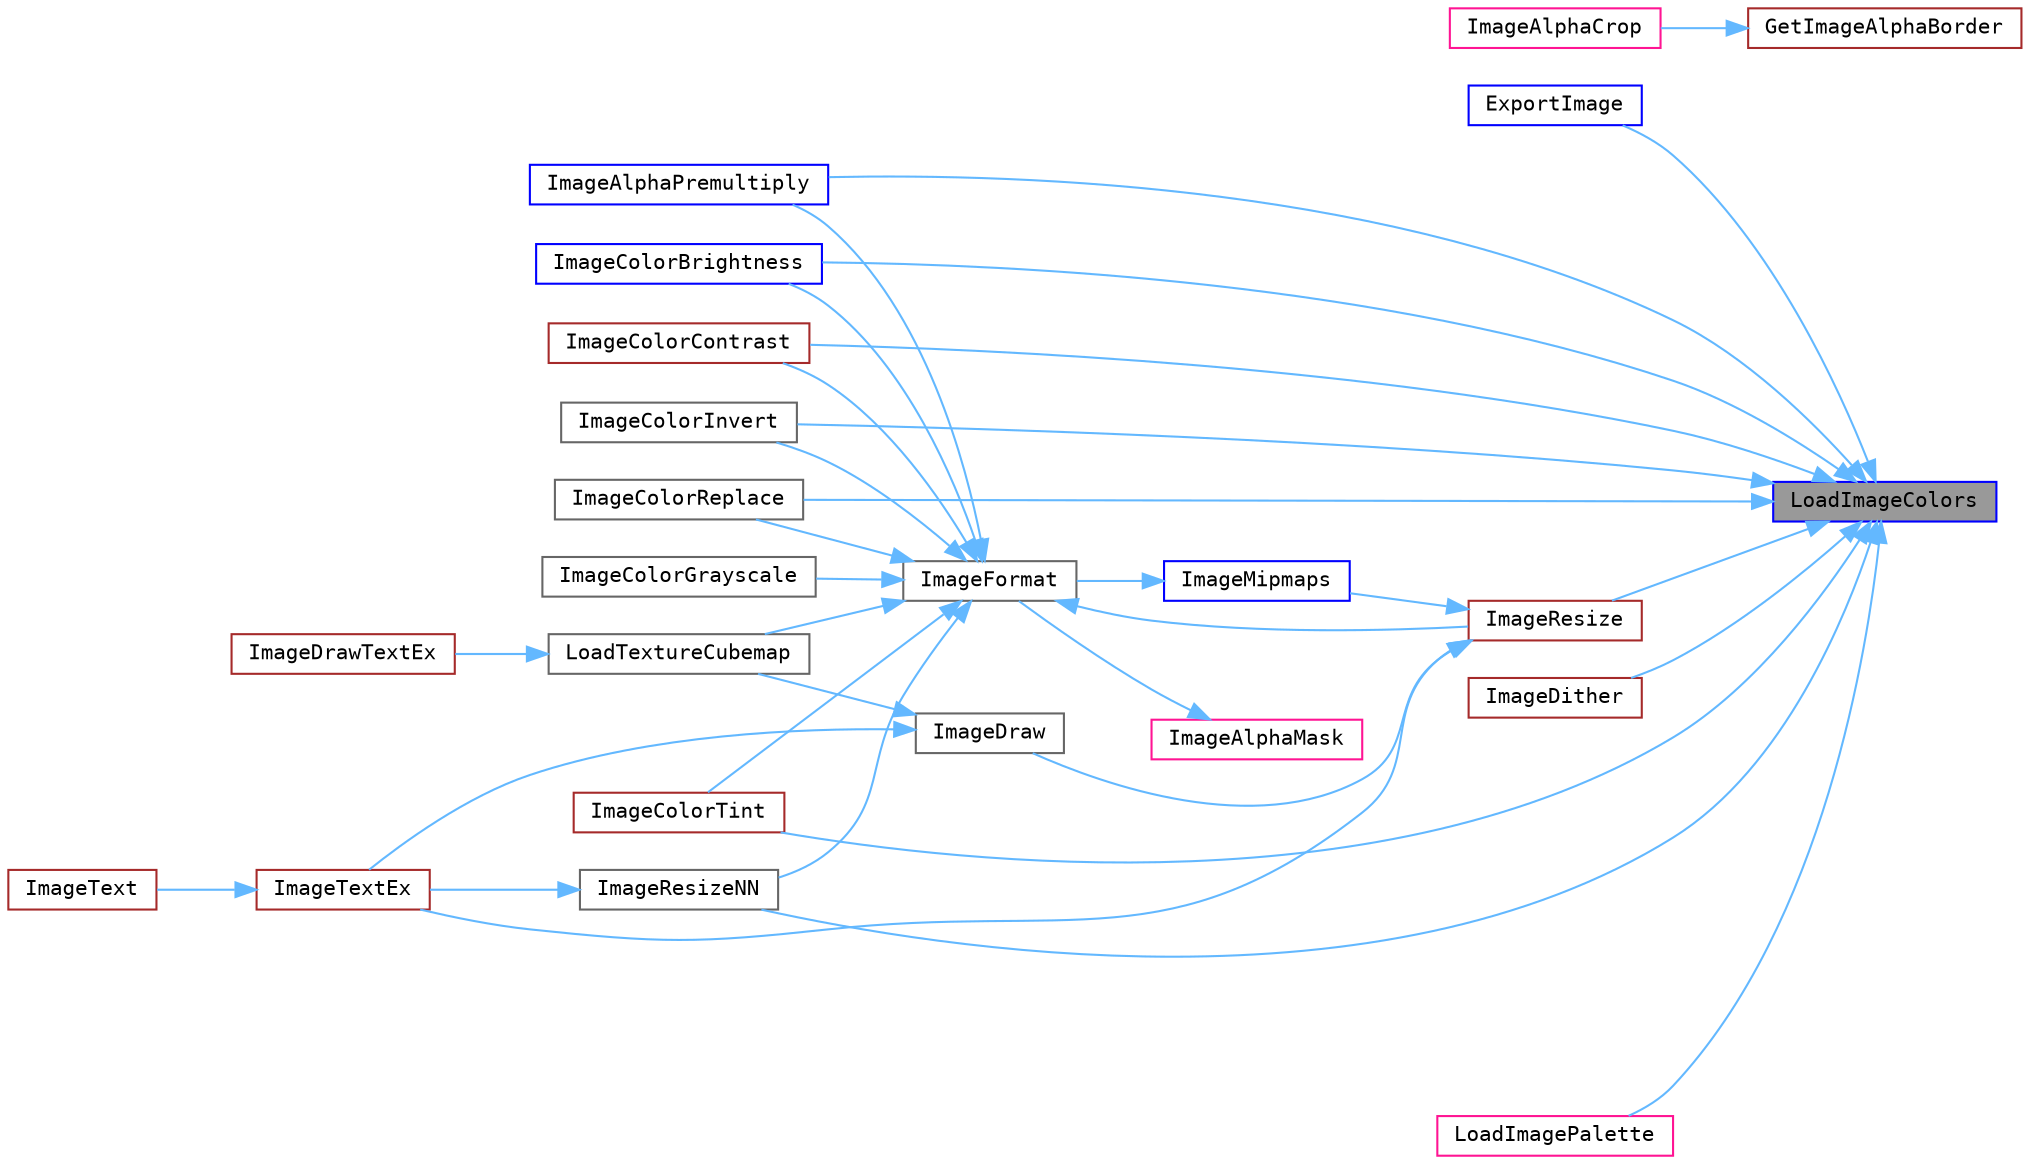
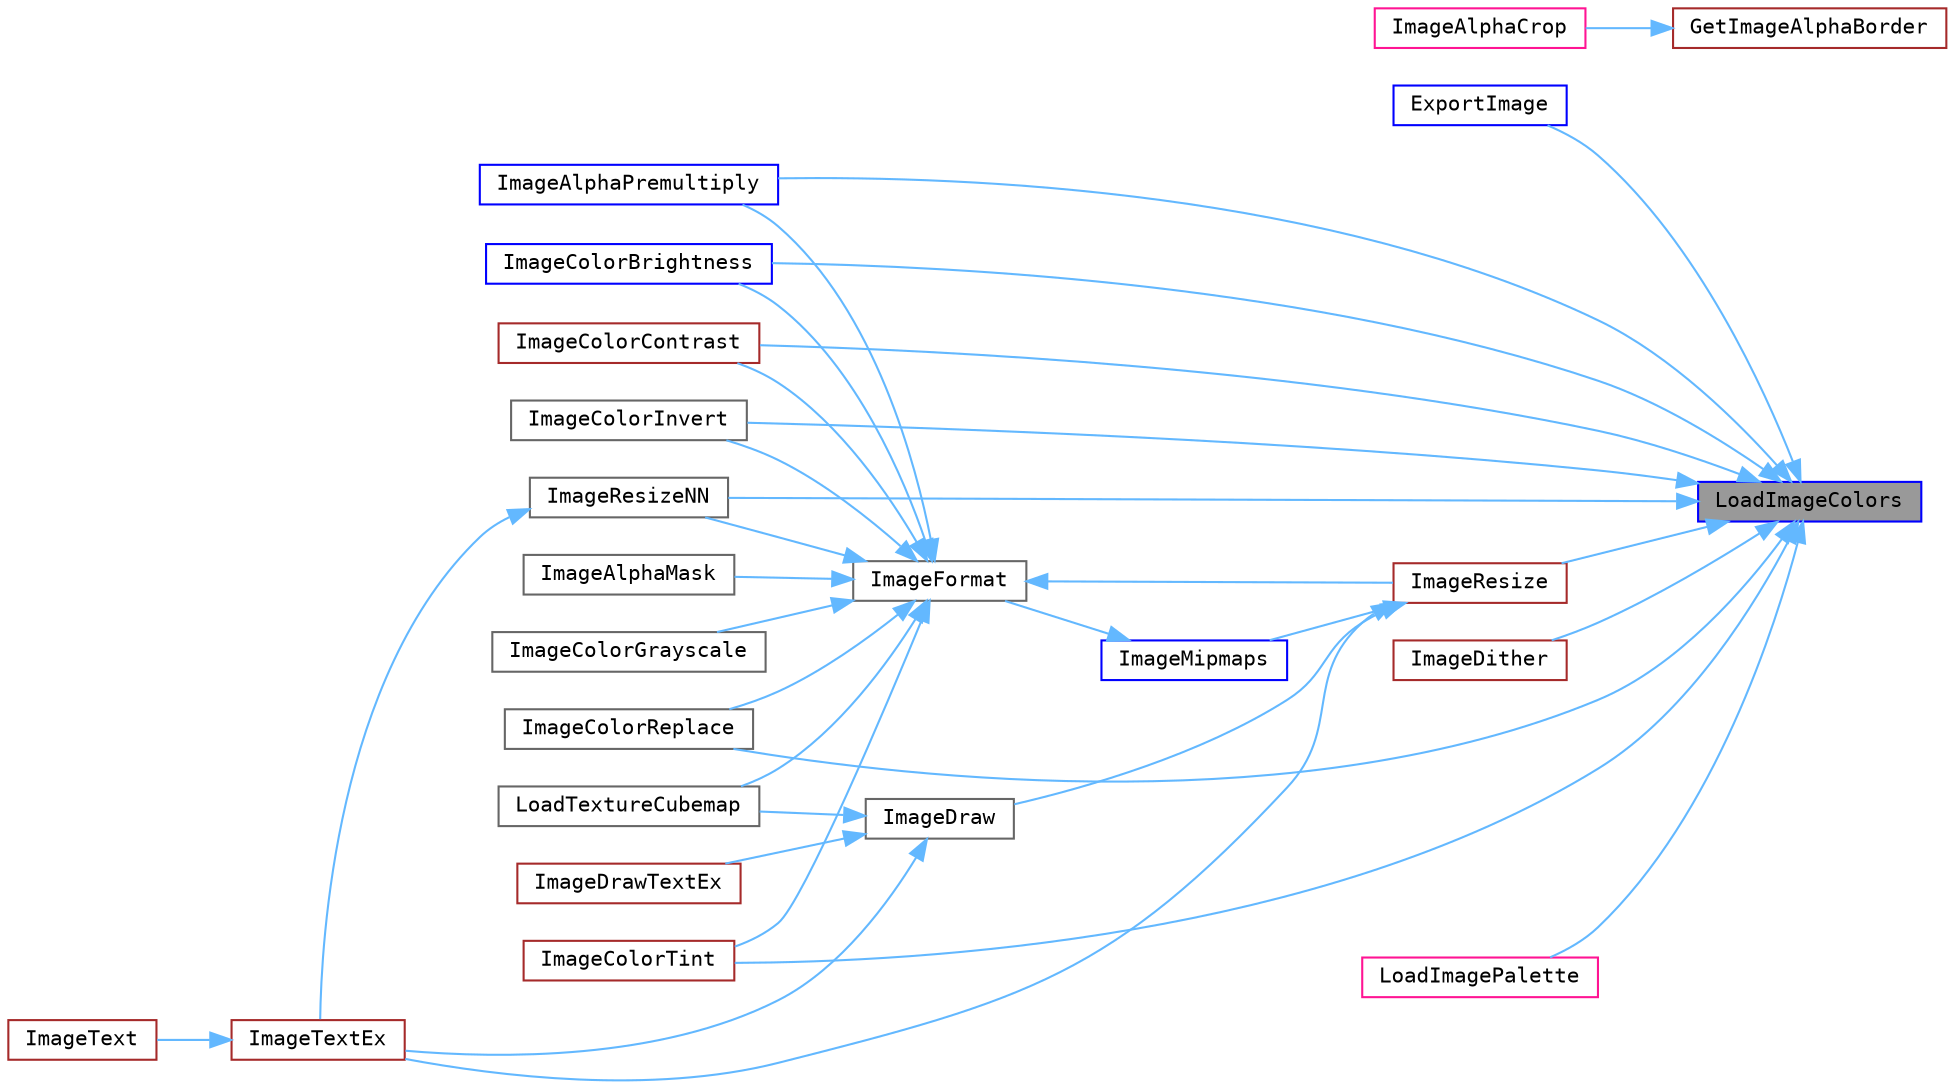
(491, 654) -> (785, 851)
(1103, 659) -> (783, 578)
(1257, 740) -> (629, 575)
